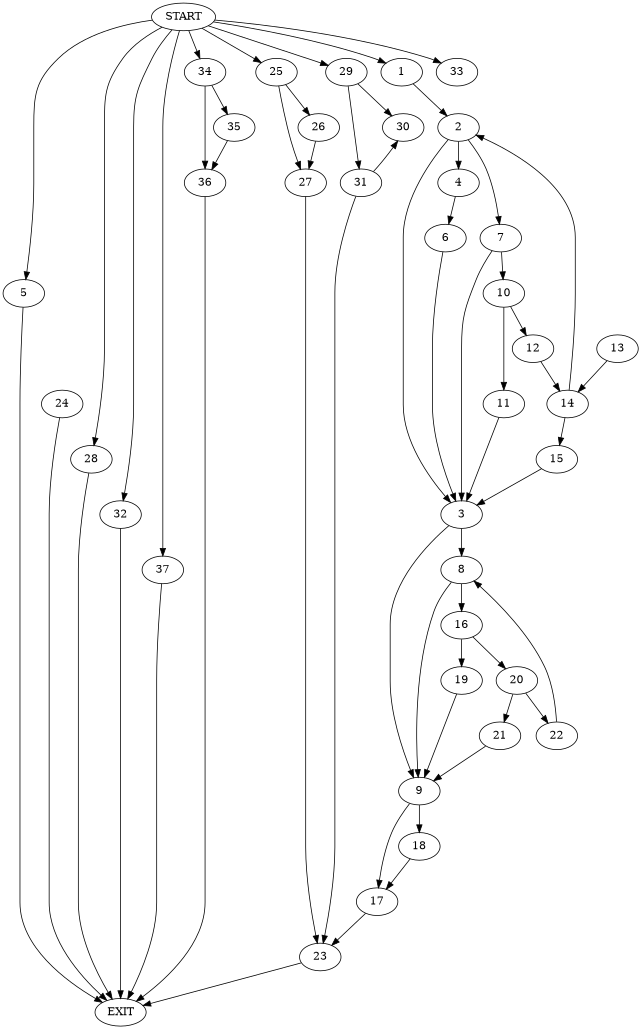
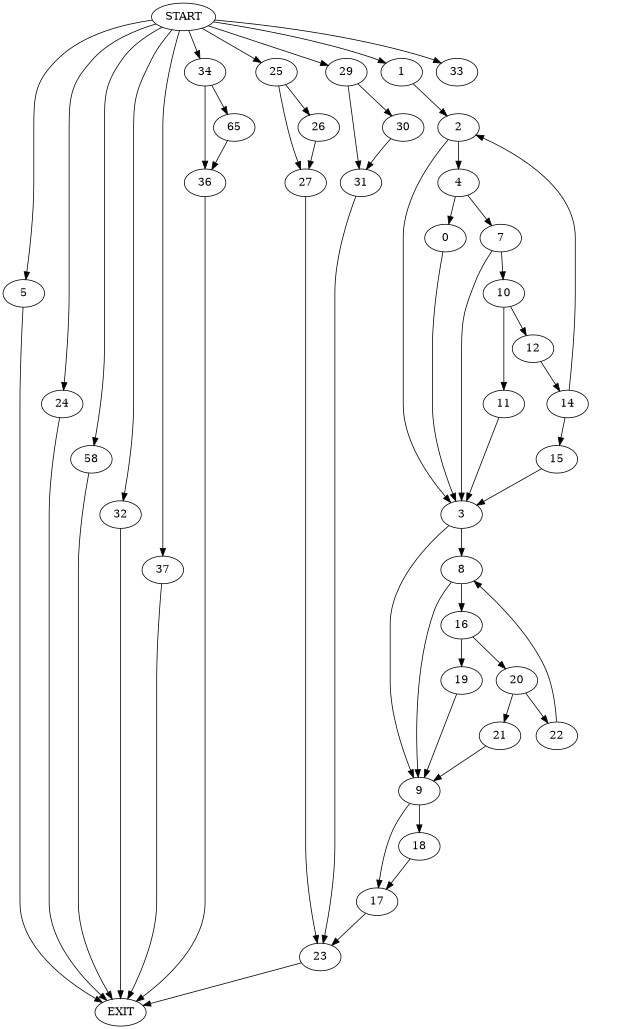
(234, 127) -> (234, 127)
(384, 160) -> (381, 151)
(489, 176) -> (477, 207)
none -> (69, 181)
(445, 238) -> (445, 238)
(618, 349) -> none
(91, 459) -> (91, 459)
